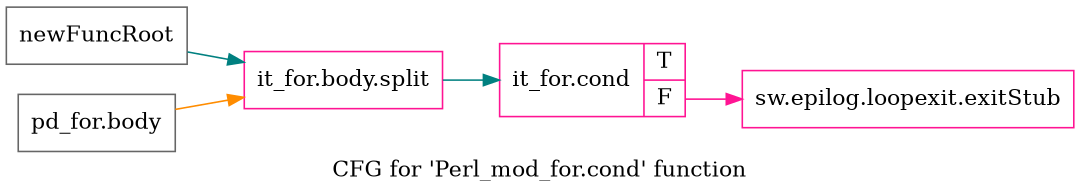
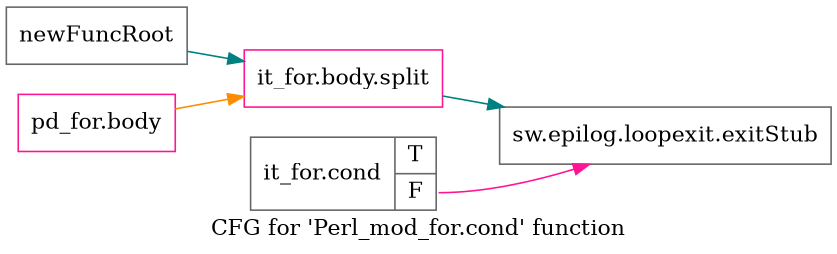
(463, 80) -> (466, 100)
(592, 80) -> (343, 174)
(908, 99) -> (665, 136)
(97, 123) -> (97, 123)
